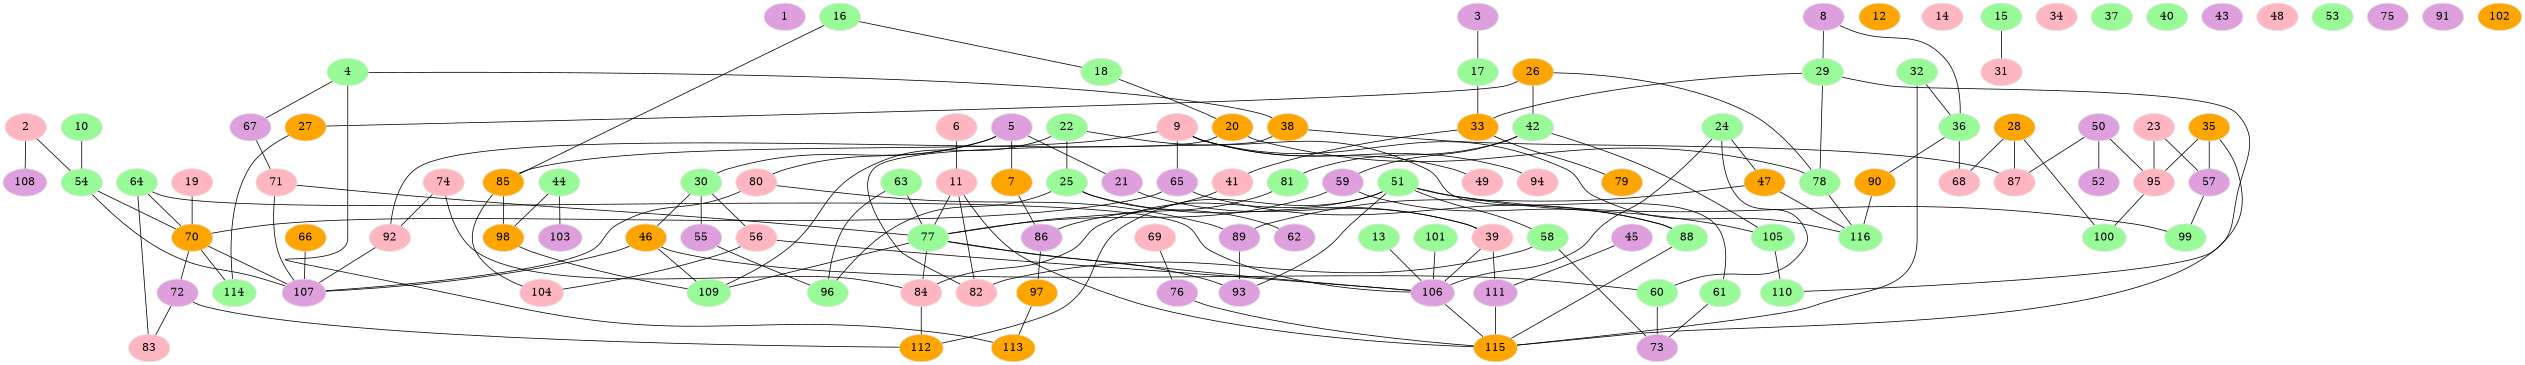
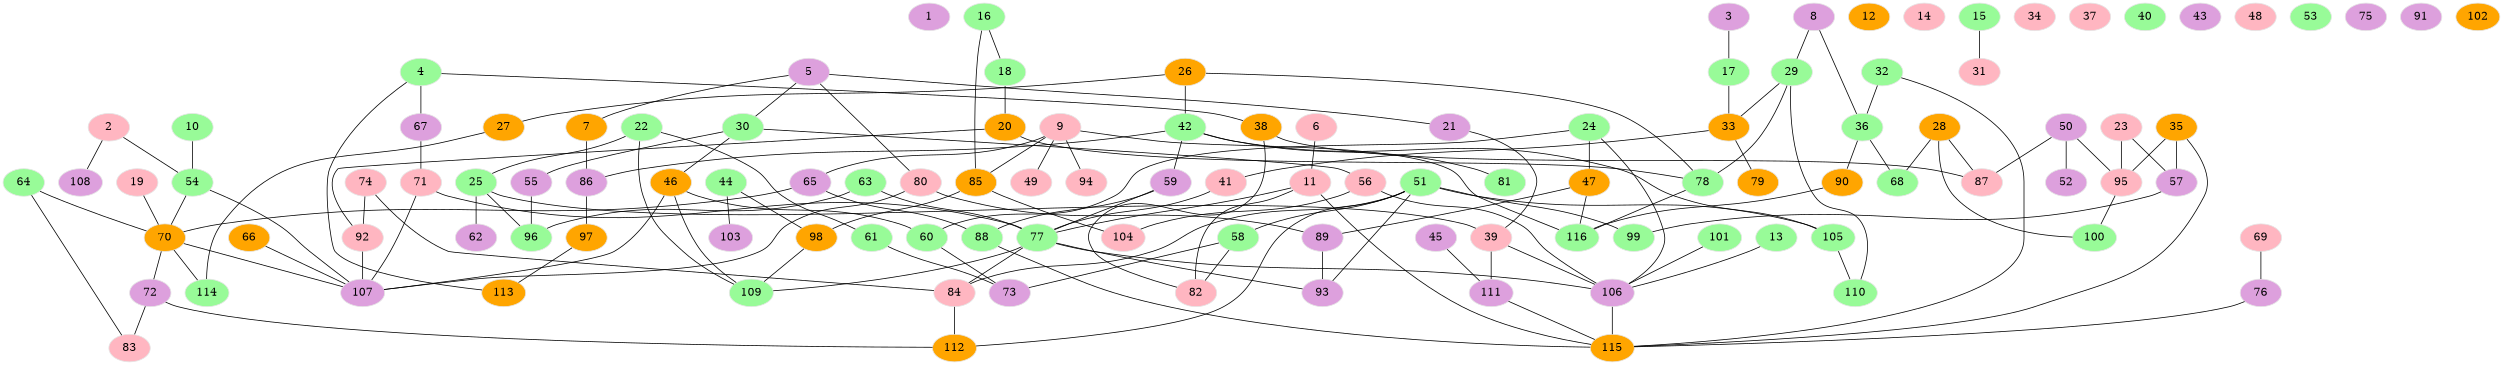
(2112, 17) -> (2090, 17)
(1959, 182) -> (1898, 182)
(790, 203) -> none
(1165, 211) -> (899, 151)
